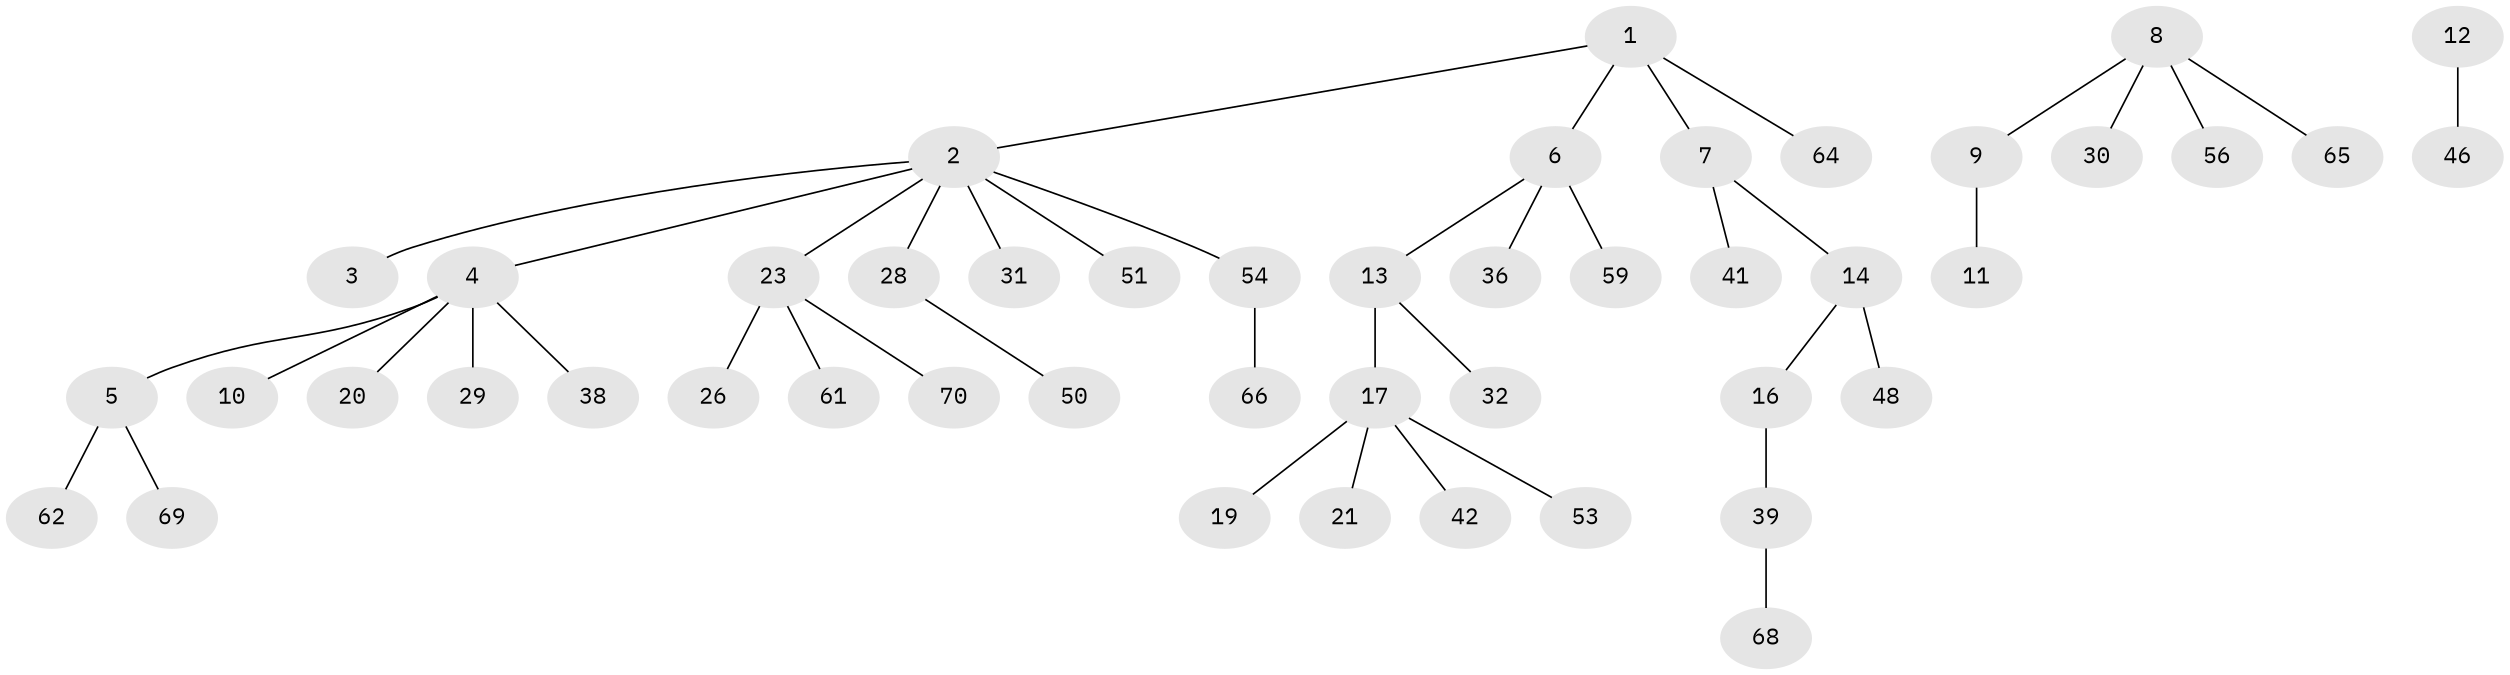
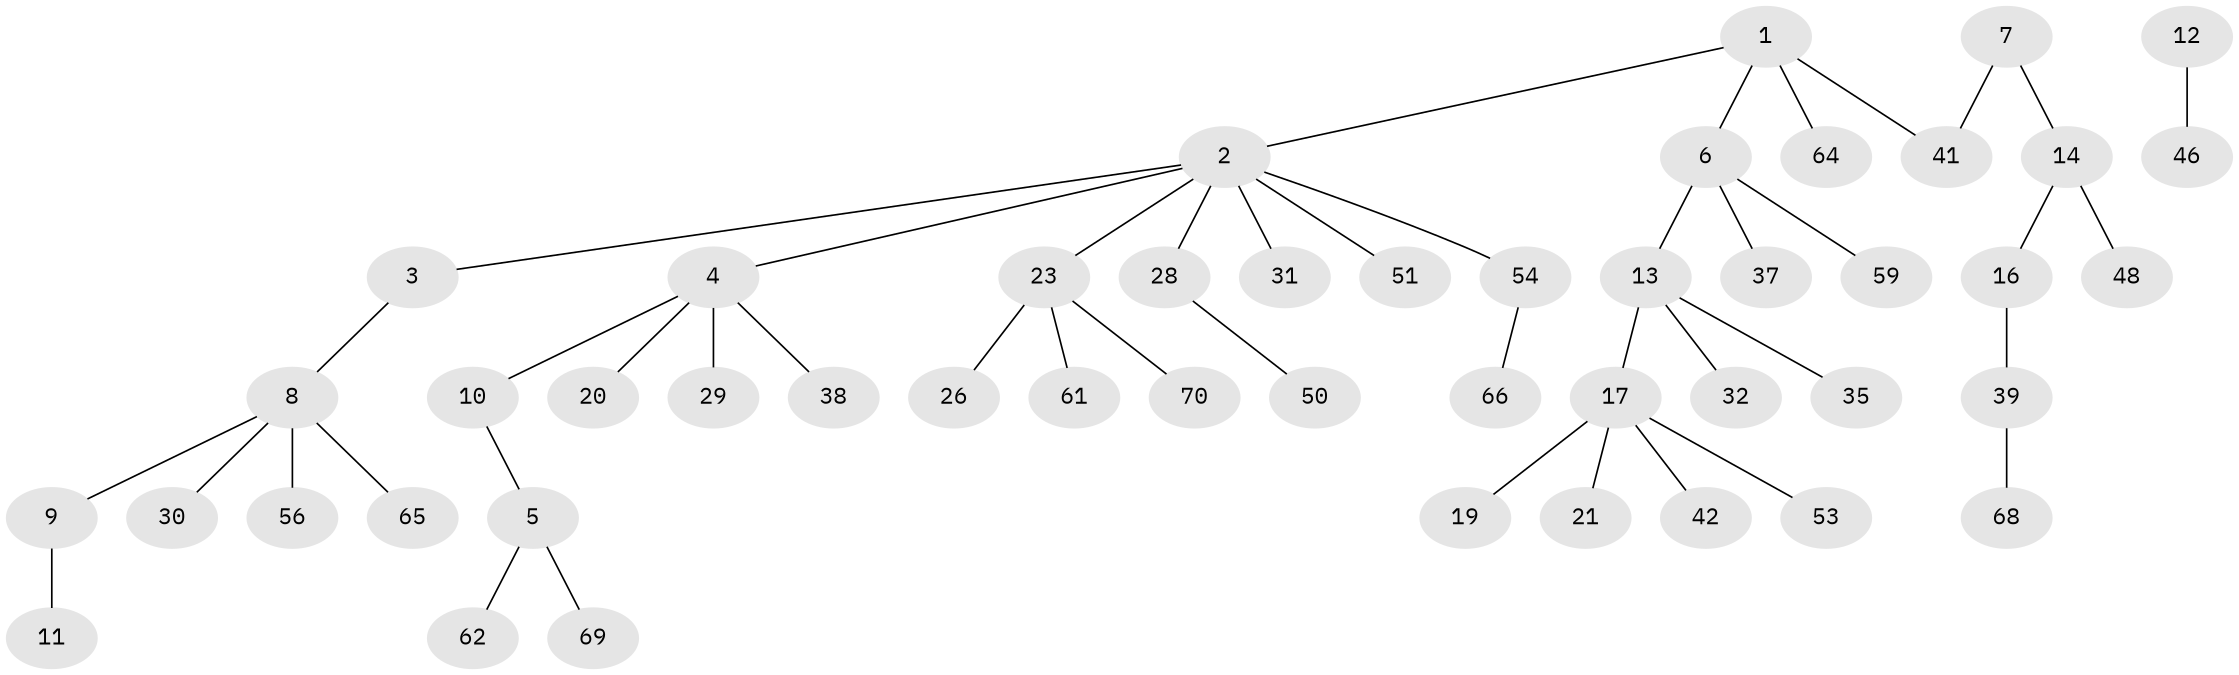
(1668, 97) -> (1856, 97)
(1495, 277) -> (1766, 277)
none -> (353, 337)
(292, 338) -> (503, 458)
none -> (1856, 398)
